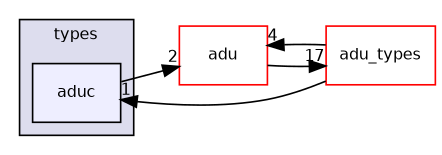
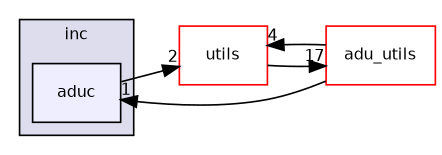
(77, 35) -> (77, 35)
(223, 55) -> (223, 55)
(381, 55) -> (381, 55)
